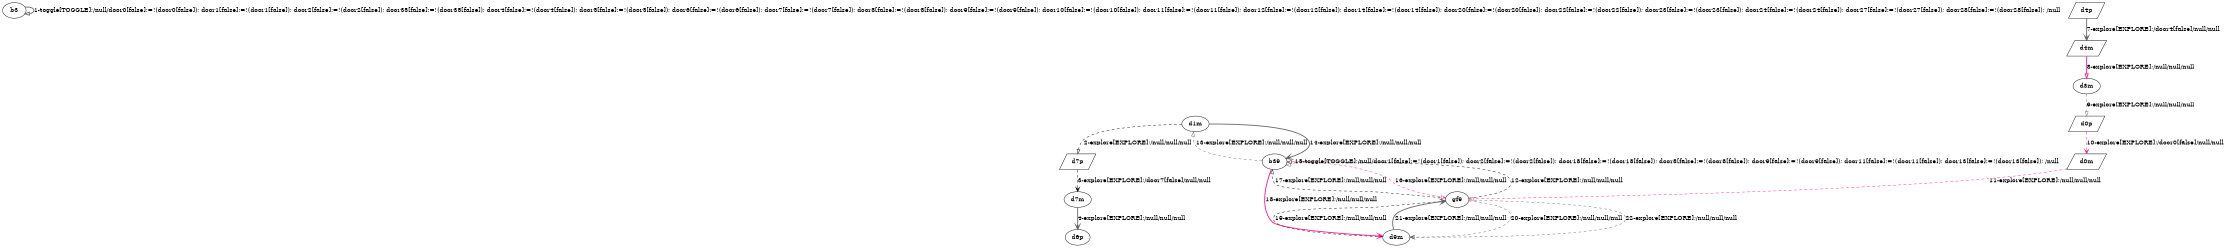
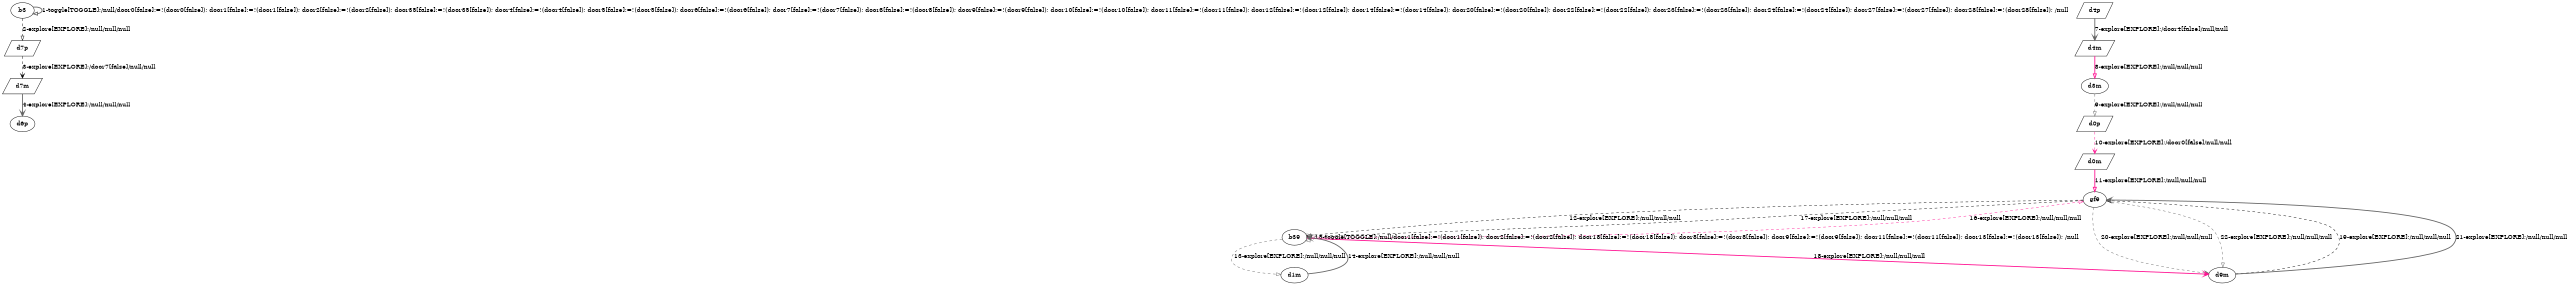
(1126, 128) -> (22, 27)
(1771, 191) -> (2095, 178)
(1078, 200) -> (22, 86)
